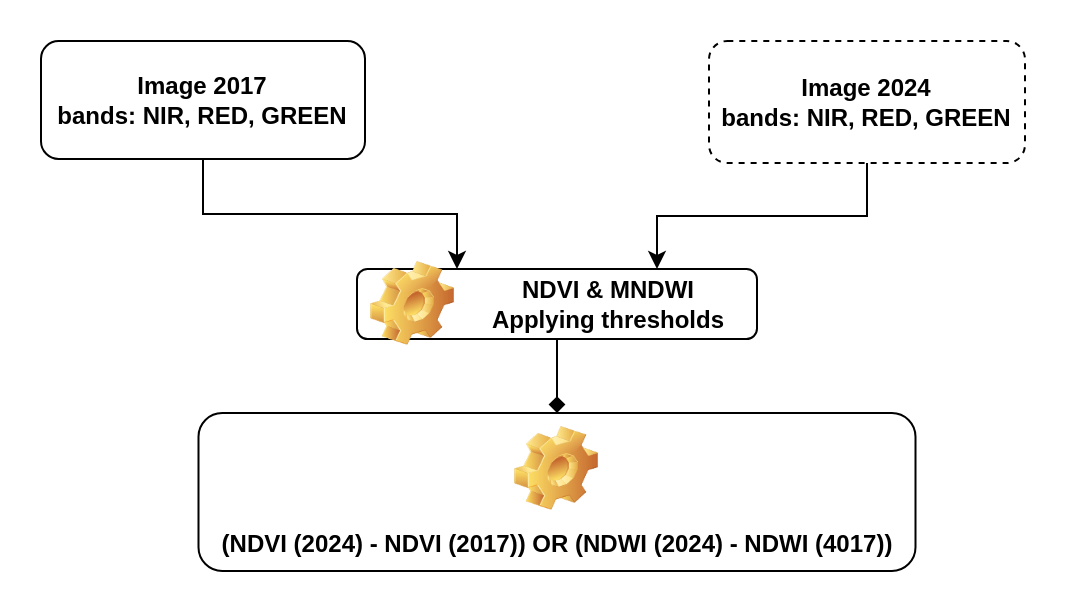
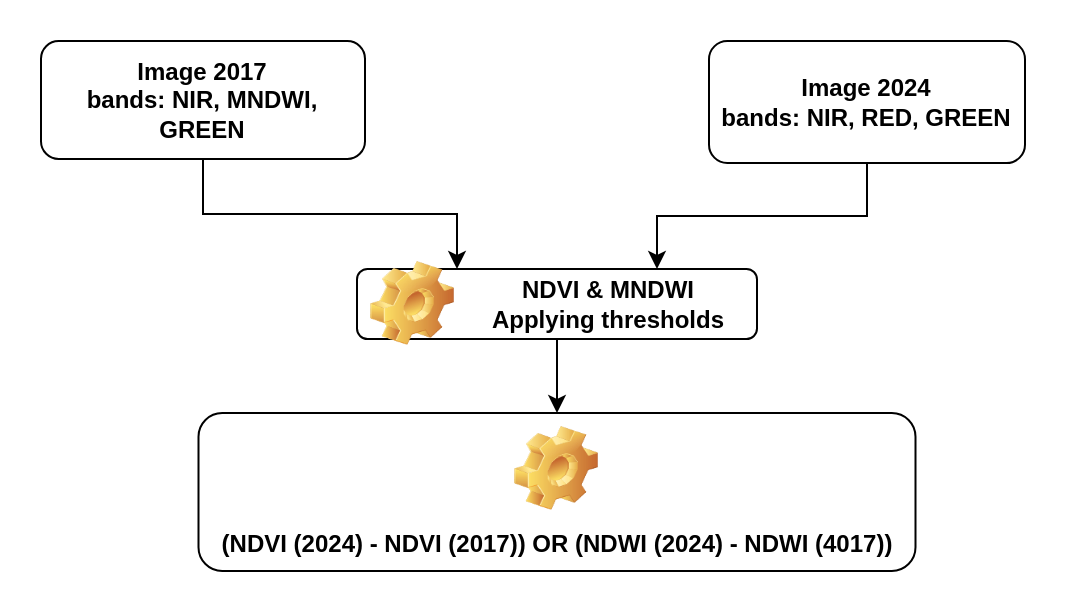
(203, 101) -> (203, 101)
(867, 102) -> (867, 102)
(557, 397) -> (557, 398)
